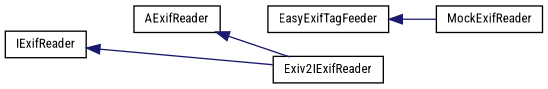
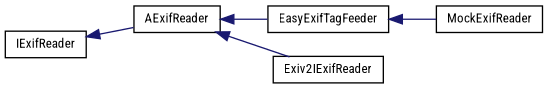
none -> (251, 19)
(186, 57) -> (117, 31)
